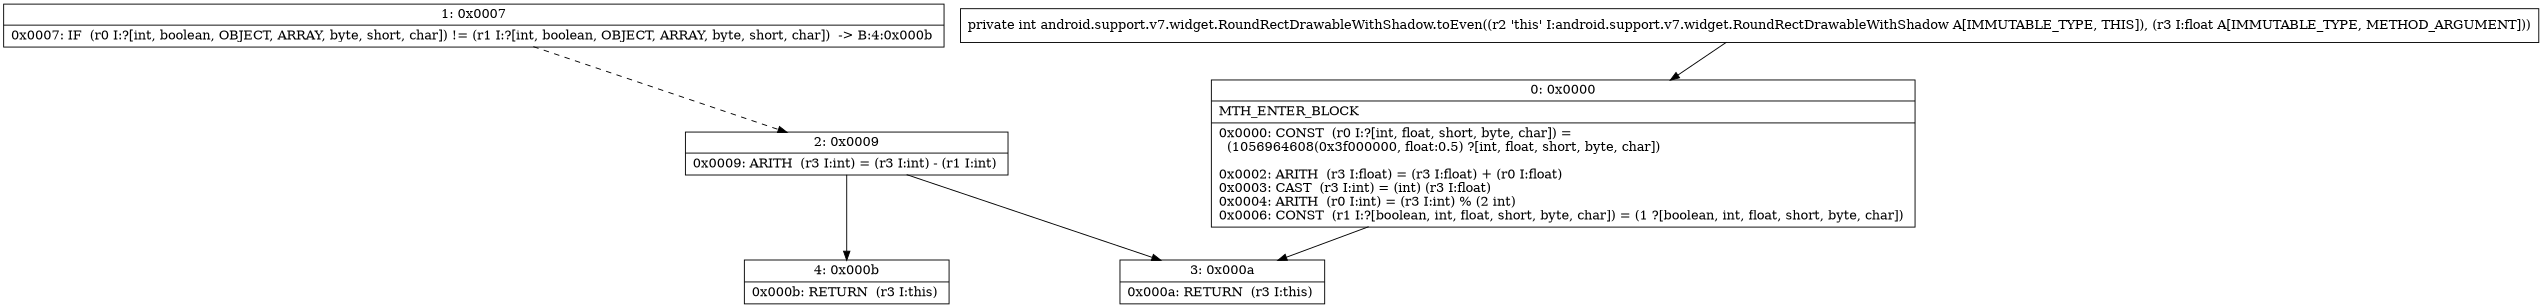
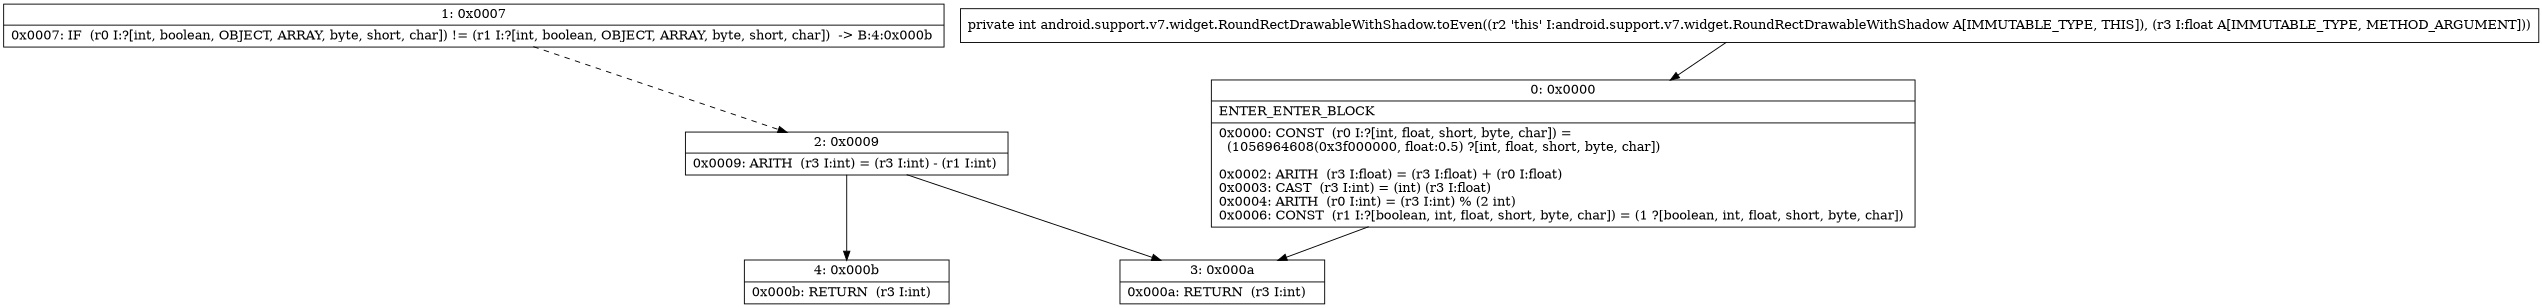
(1289, 111) -> (1297, 111)
(847, 292) -> (844, 292)
(1222, 292) -> (1219, 292)
